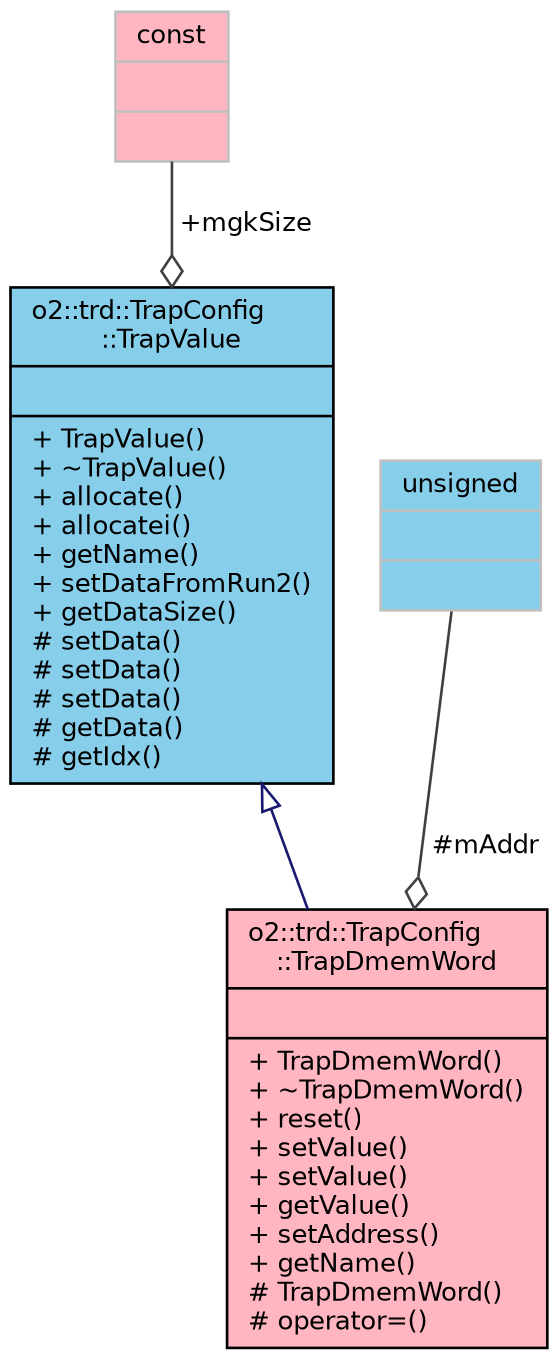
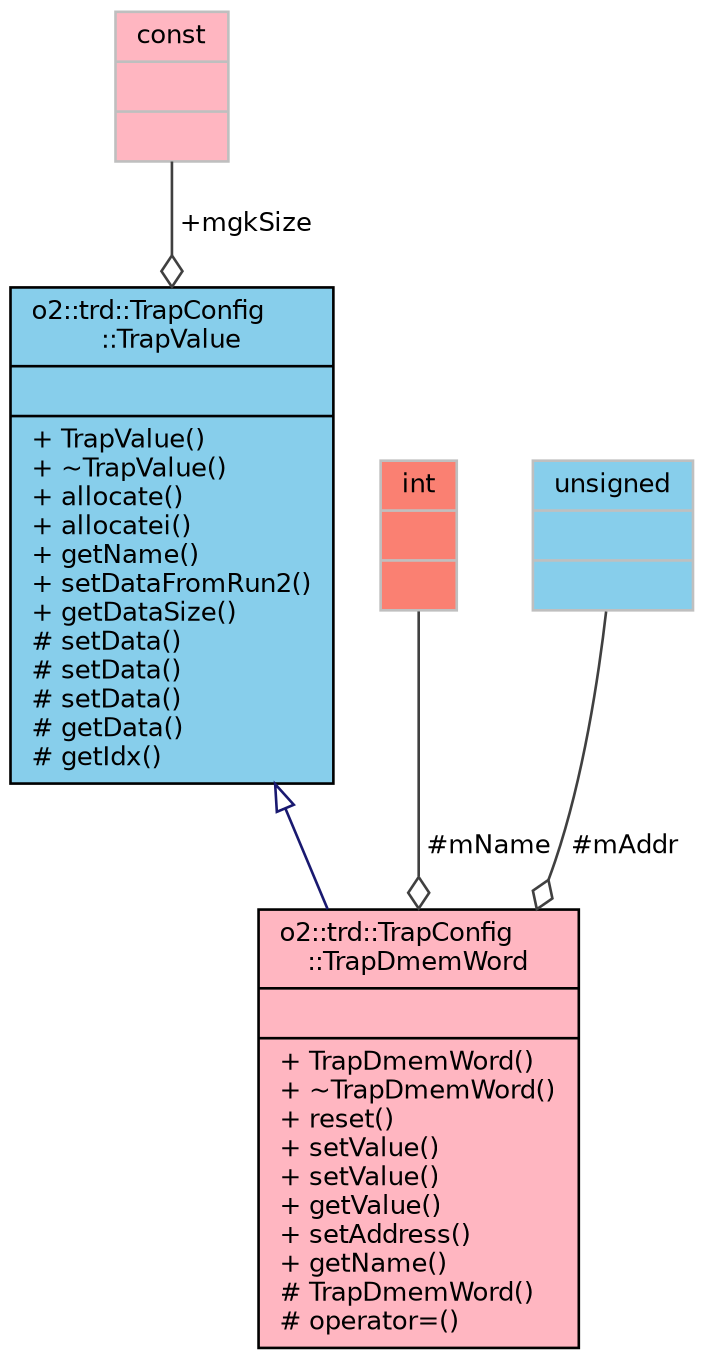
none -> (419, 536)
